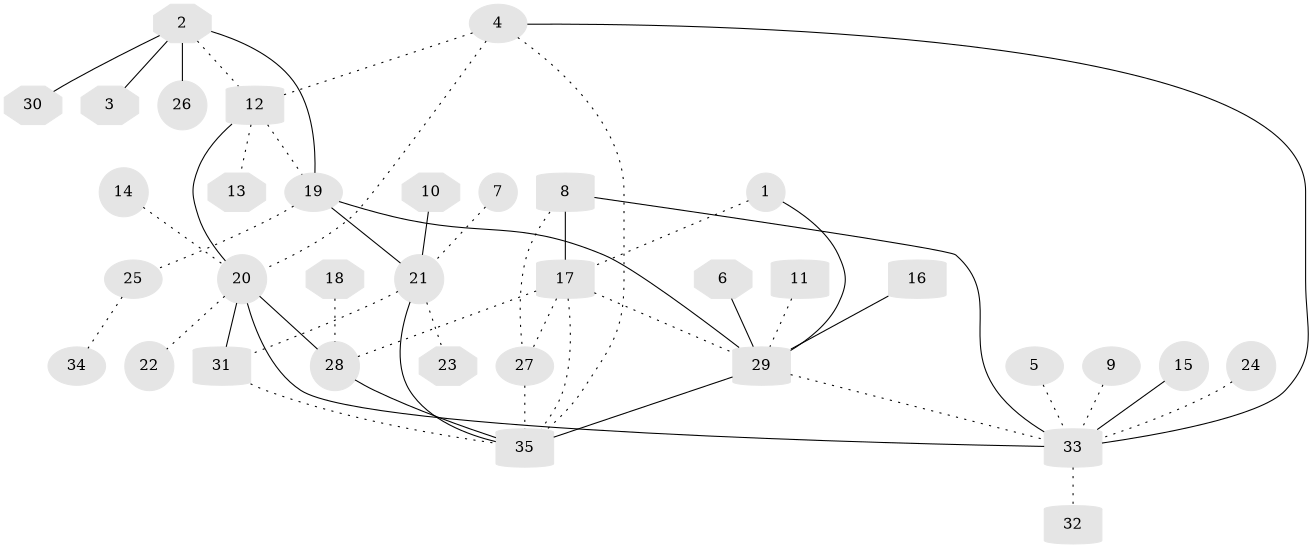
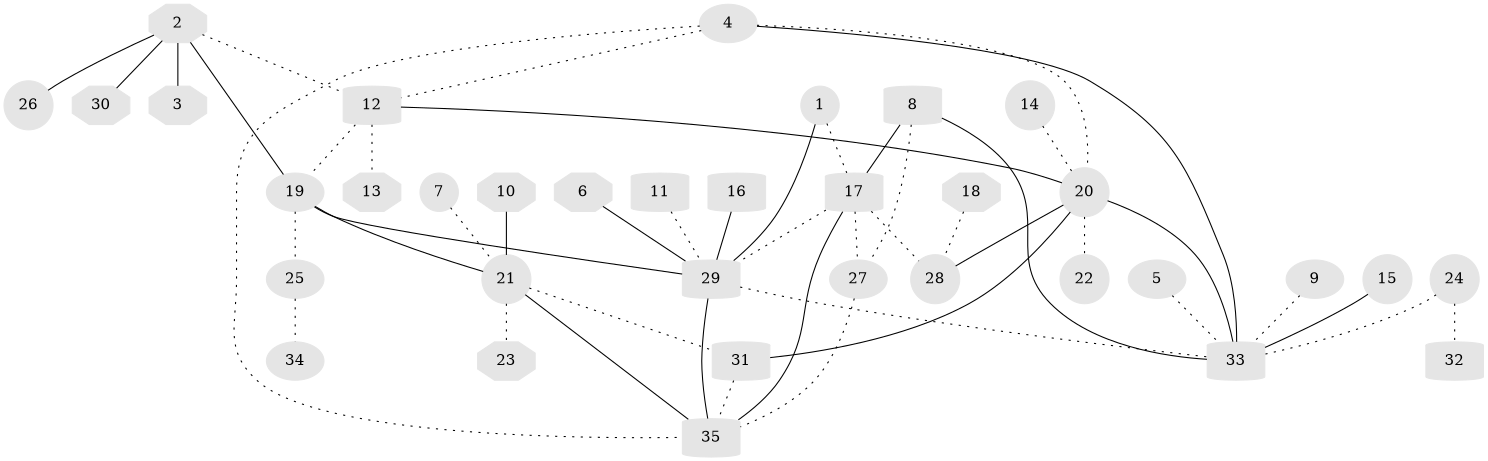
(568, 367) -> (803, 323)
(414, 408) -> none
(1073, 486) -> (1455, 323)
